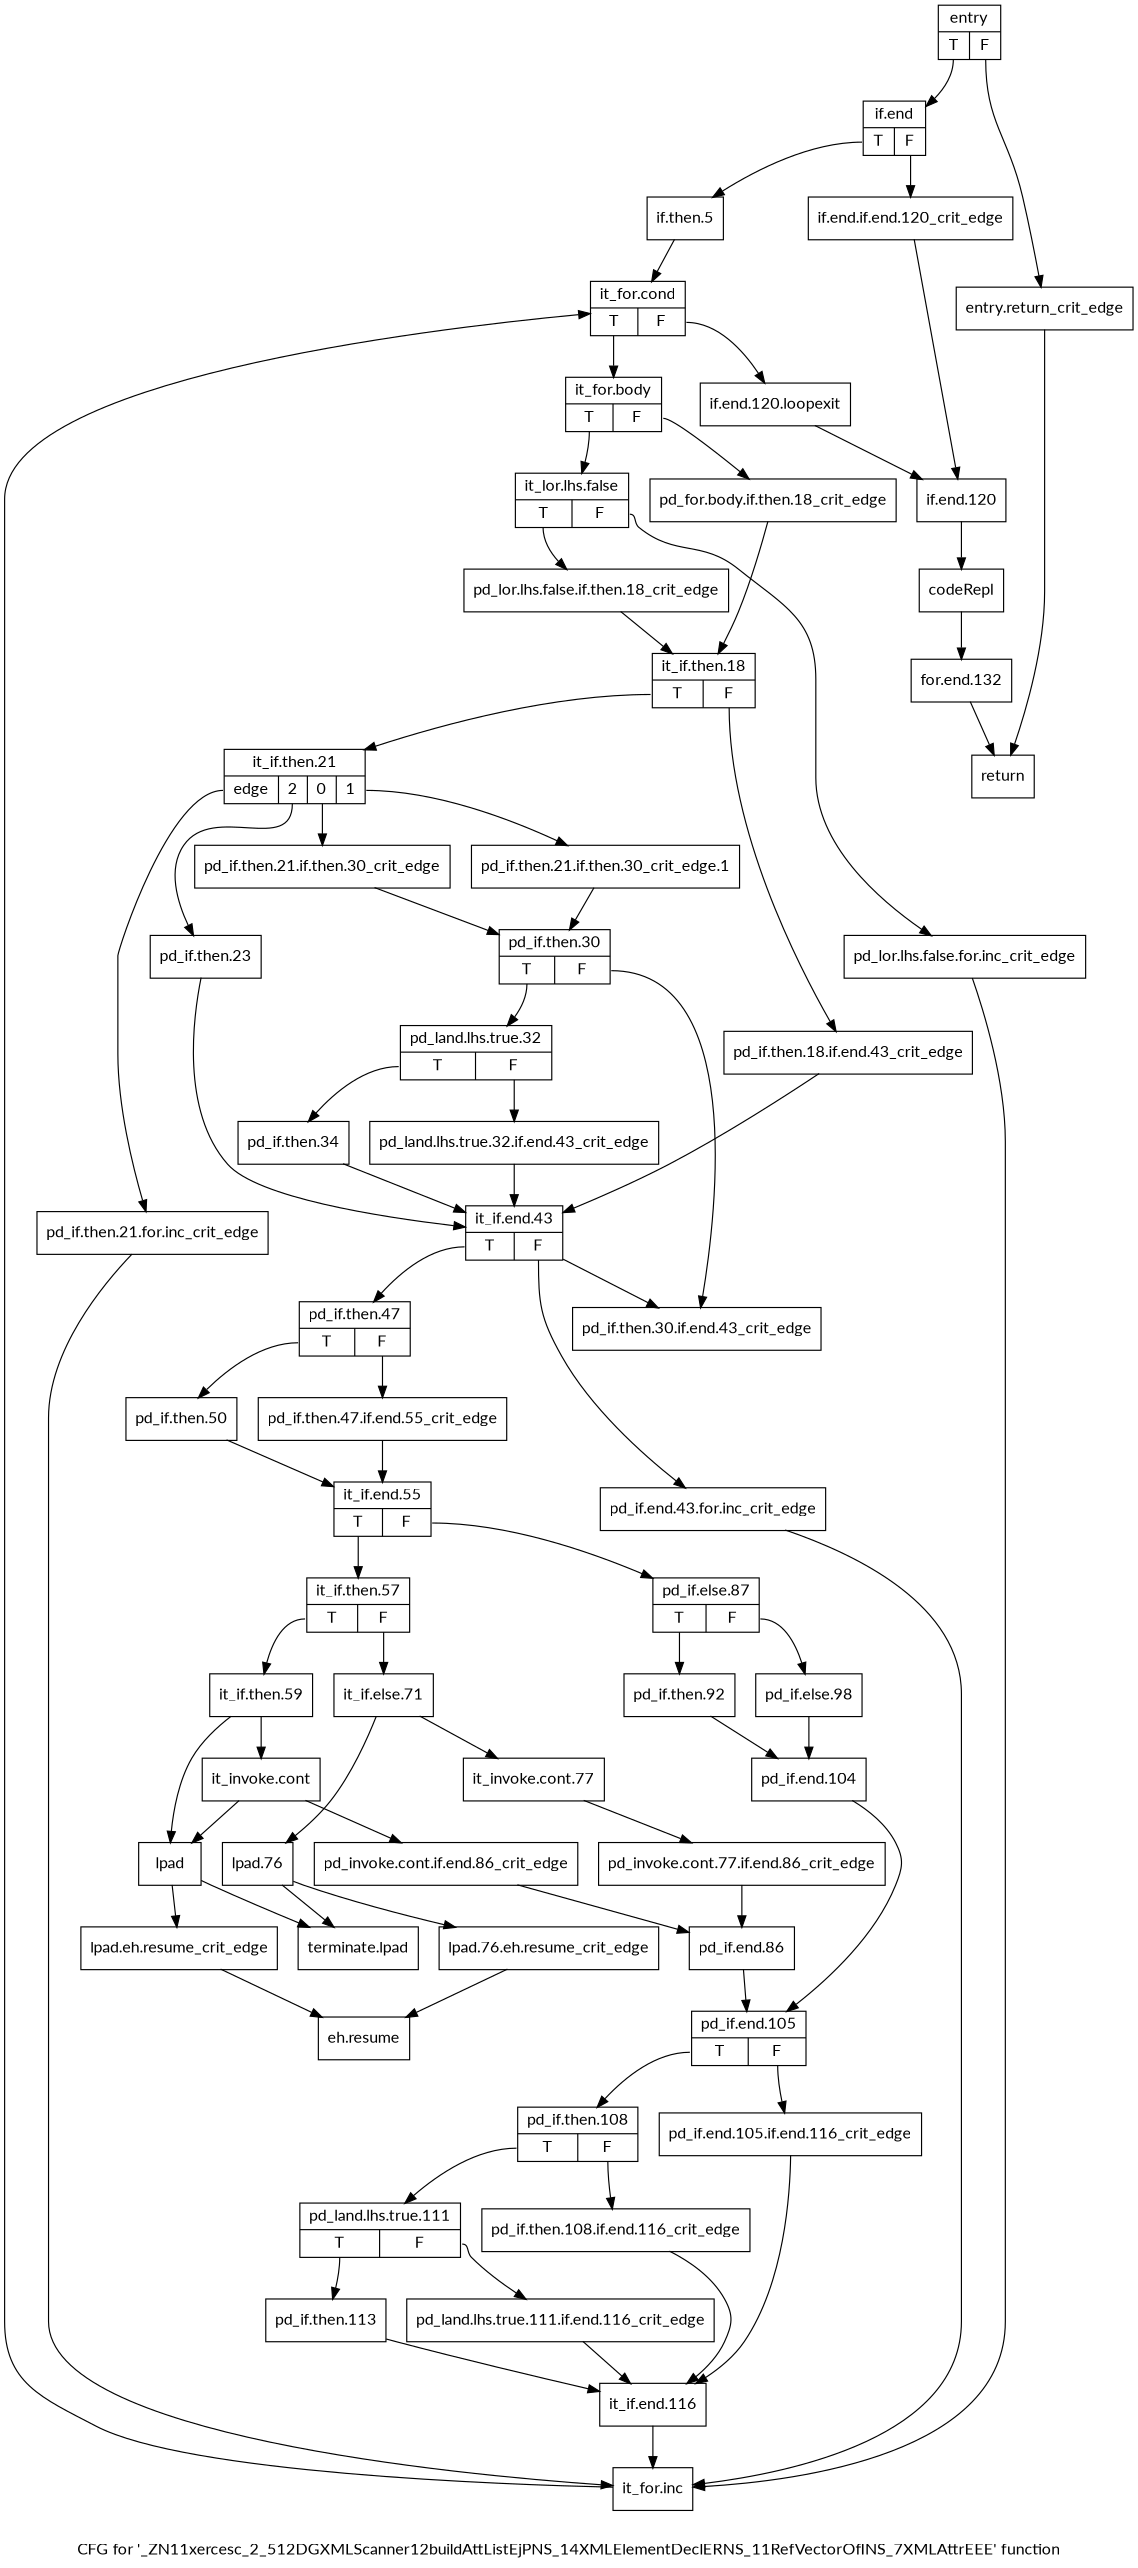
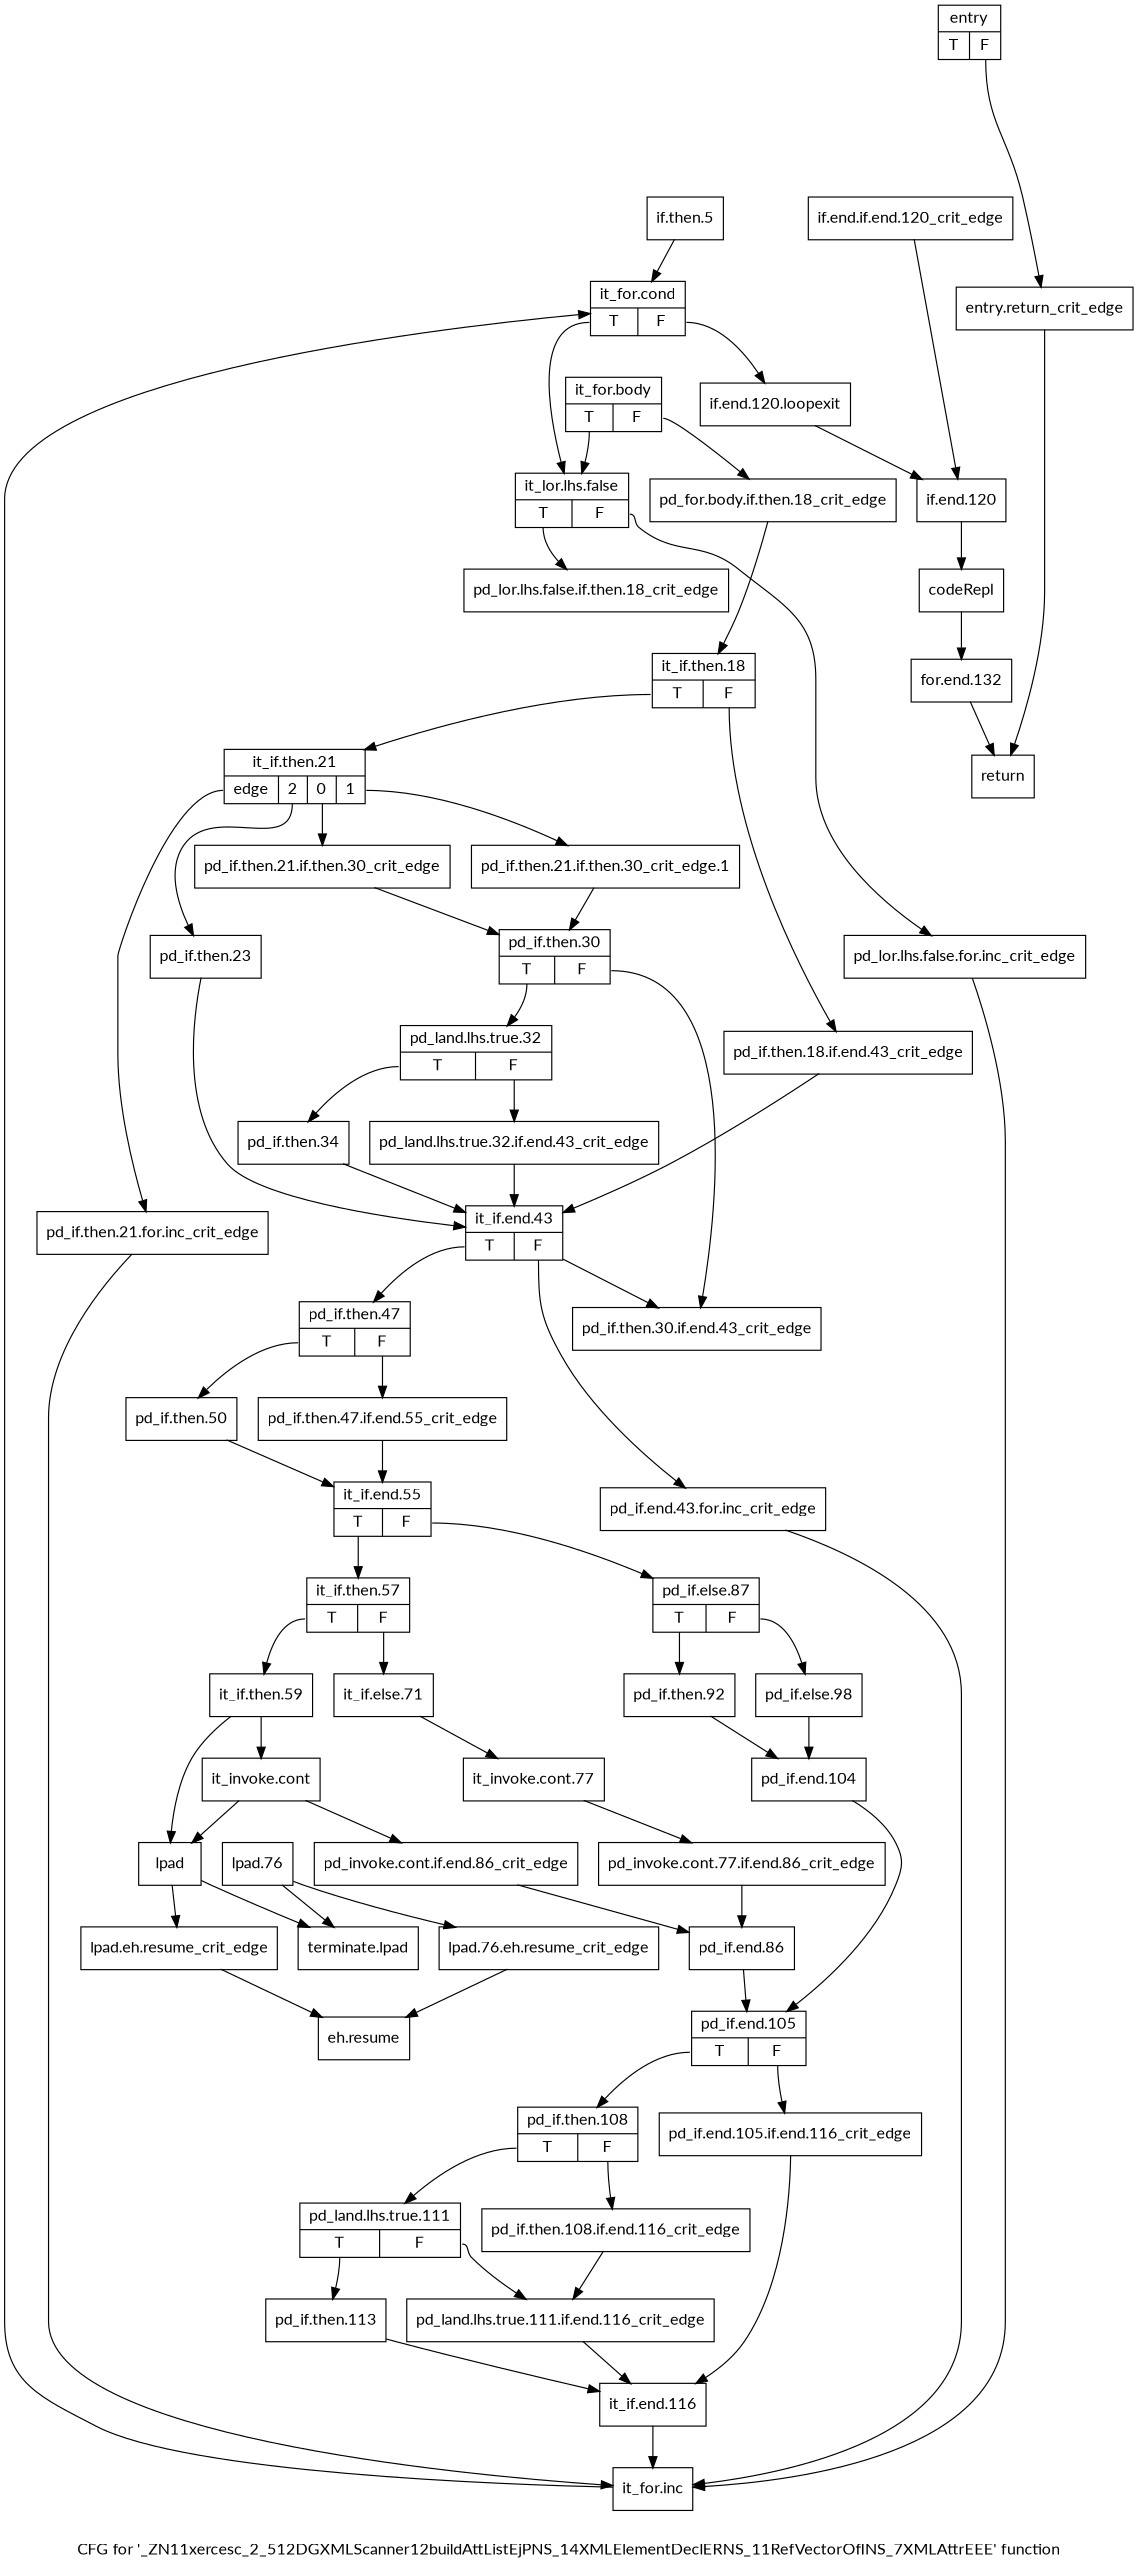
(894, 128) -> none
(614, 351) -> (549, 382)
(642, 629) -> none
(344, 1782) -> none
(728, 2306) -> (591, 2270)
